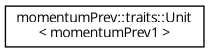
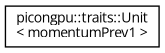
(105, 27) -> (82, 27)
